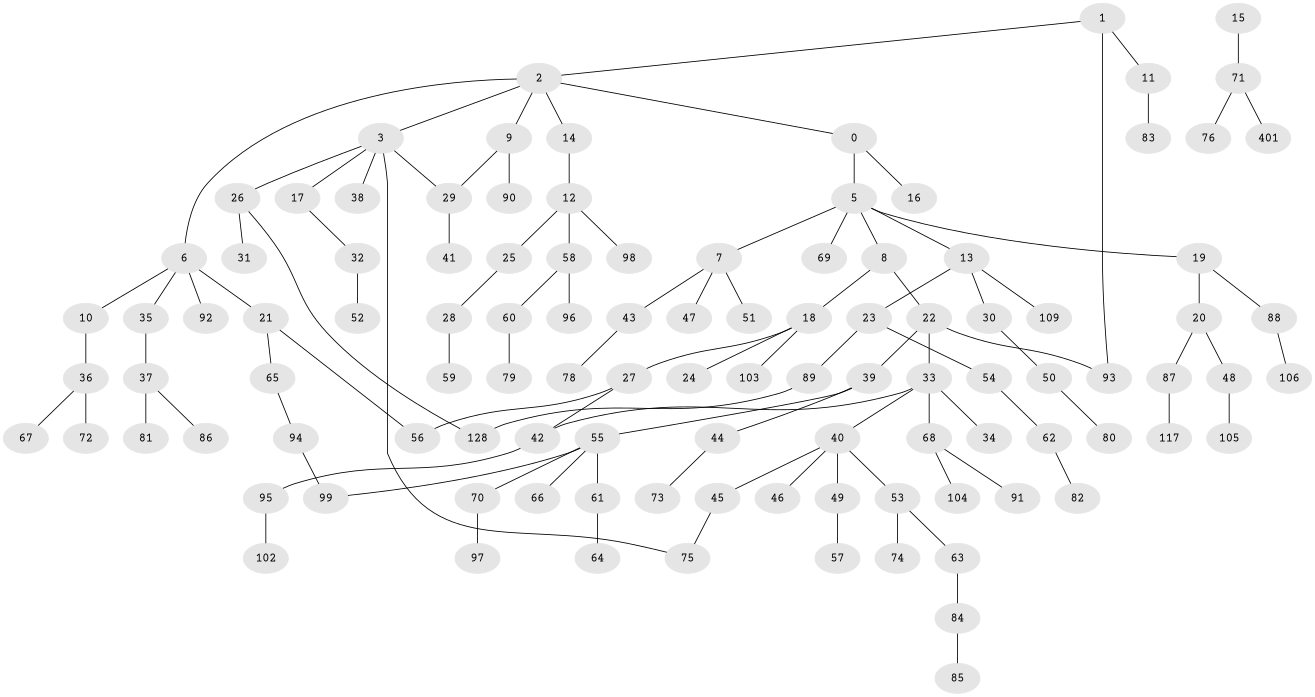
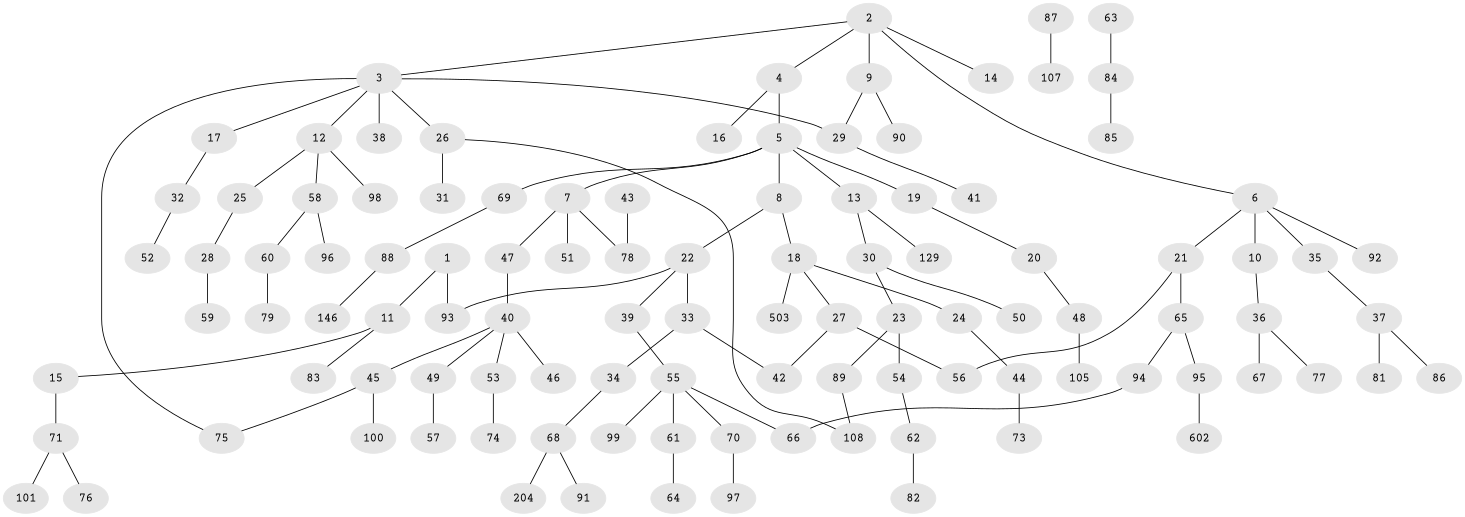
(821, 48) -> none
(854, 138) -> (779, 78)
(1268, 138) -> (26, 498)
(569, 168) -> (349, 108)
(674, 288) -> (597, 228)
(918, 288) -> (887, 295)
(1237, 288) -> (446, 228)
(1049, 318) -> (929, 258)
(1184, 348) -> none
none -> (226, 361)
(749, 378) -> (779, 318)
(1289, 378) -> (328, 318)
(883, 408) -> (508, 288)
(929, 408) -> (583, 408)
(783, 415) -> (989, 348)
(86, 438) -> (1319, 378)
none -> (373, 438)
(478, 438) -> (853, 438)
(1109, 438) -> none
(1169, 438) -> (1051, 78)
(311, 468) -> (966, 408)
(402, 468) -> (1190, 348)
(958, 498) -> (523, 498)
(927, 528) -> none
(266, 558) -> (1199, 438)
